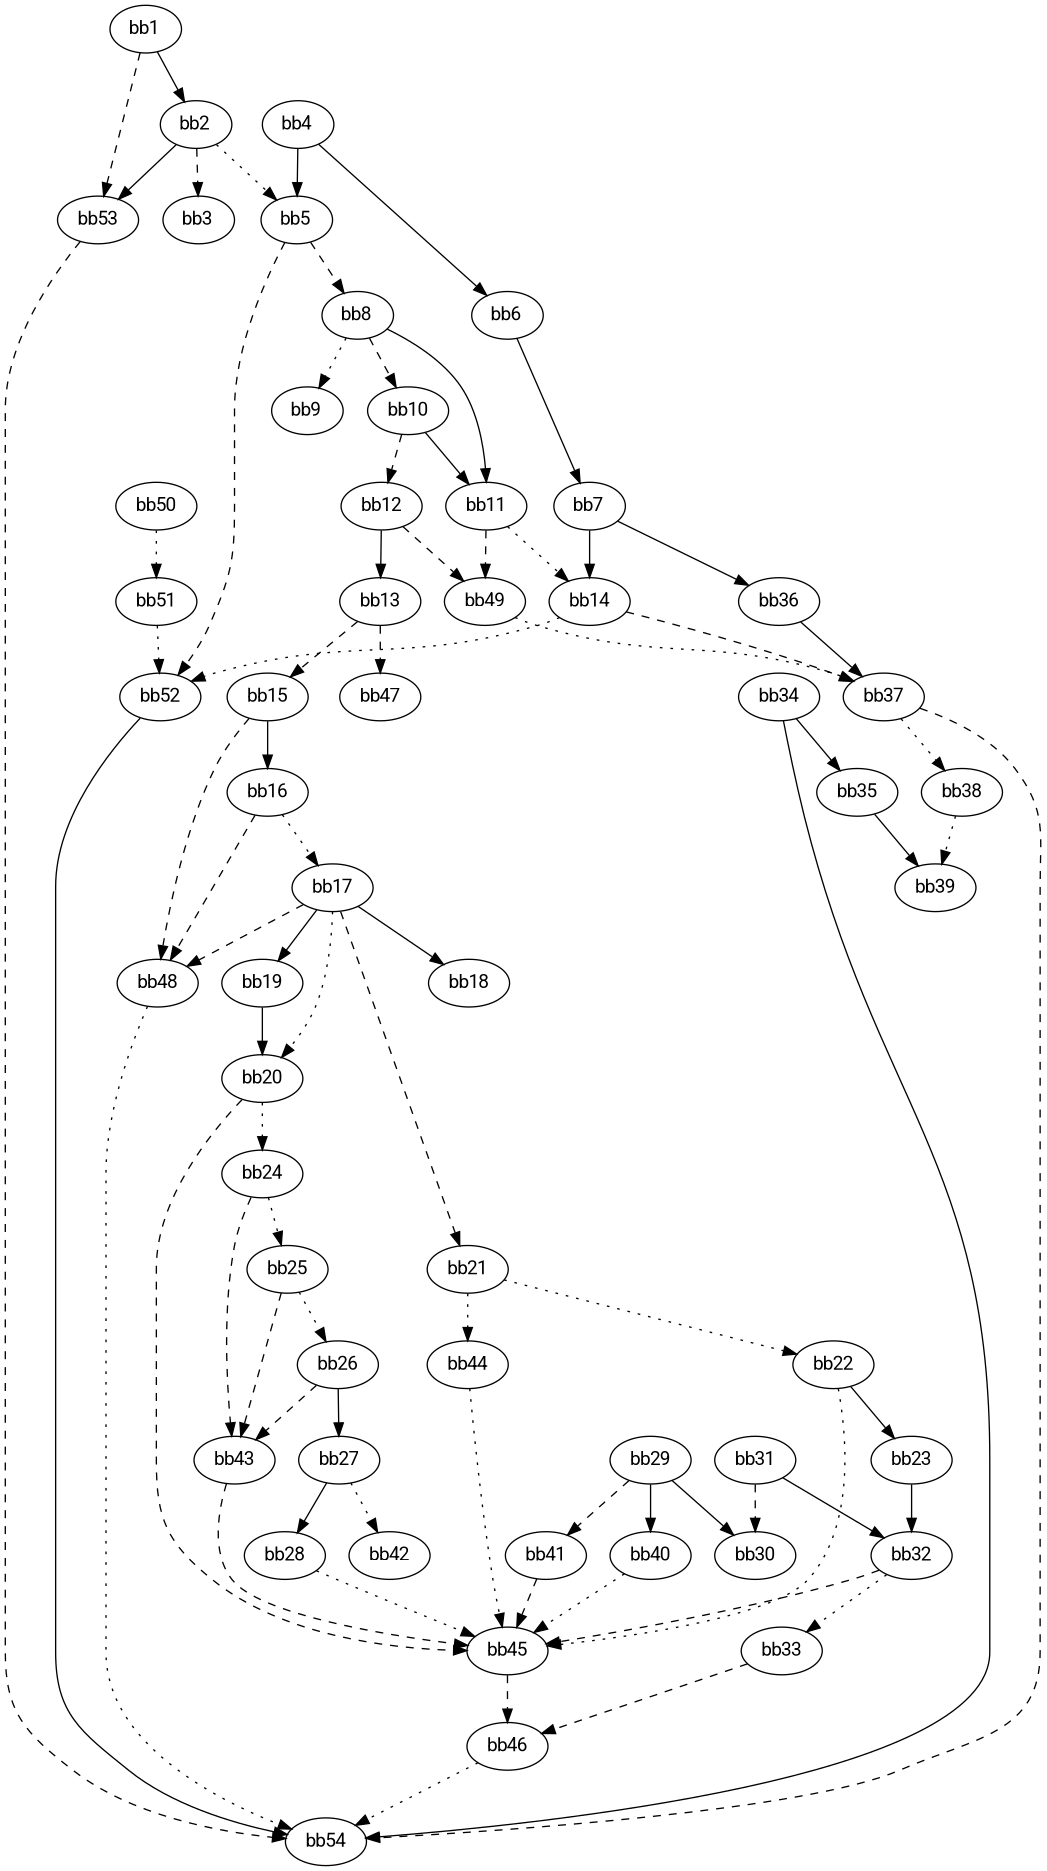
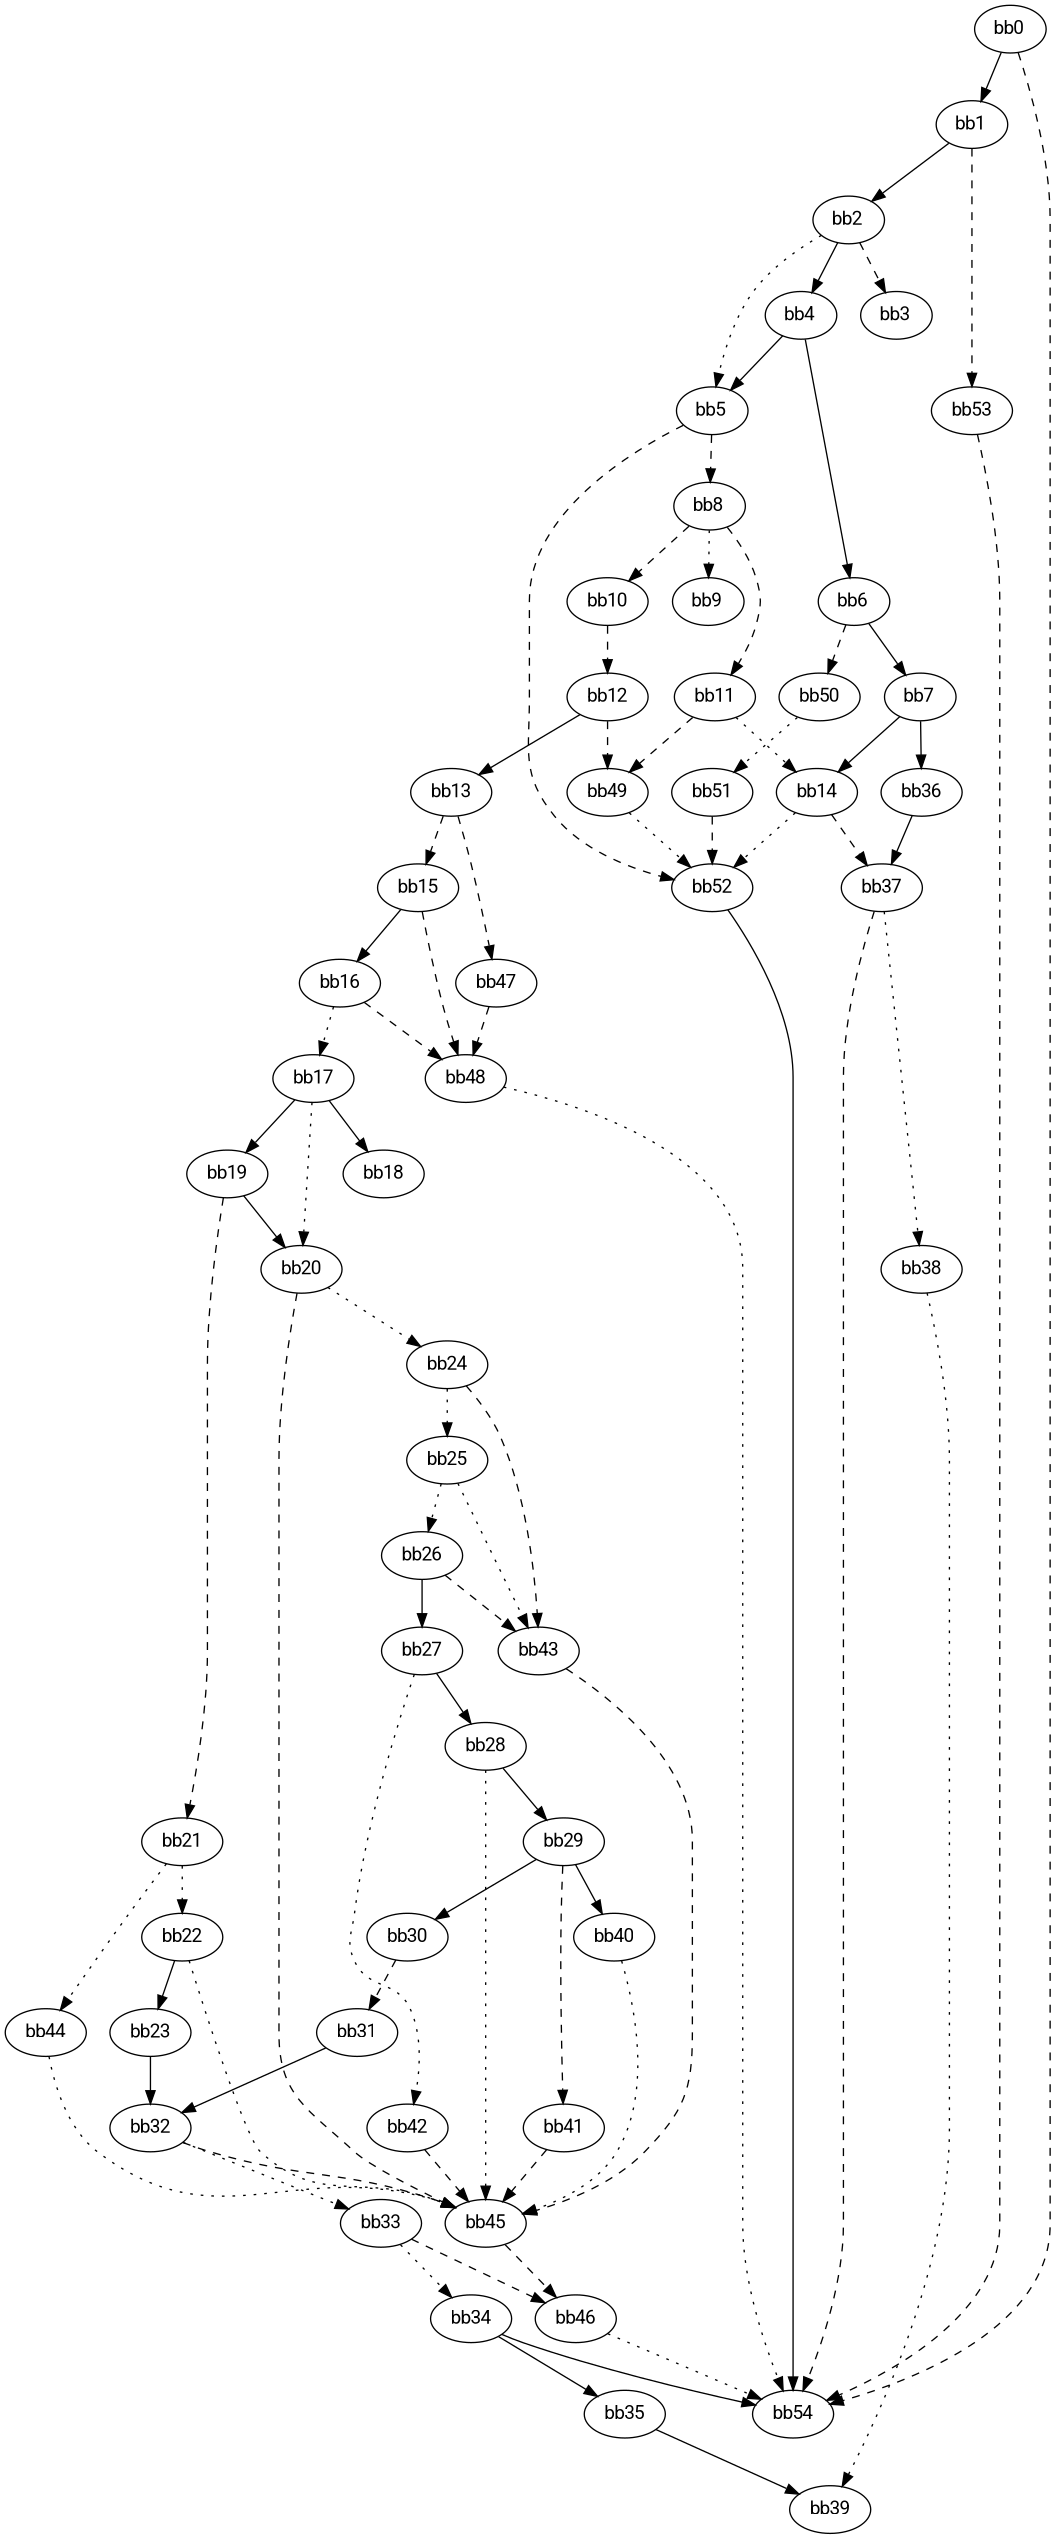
none -> (1010, 29)
(152, 167) -> (828, 262)
(459, 384) -> (760, 594)
(443, 453) -> none
(158, 643) -> (712, 834)
none -> (839, 643)
(678, 649) -> (655, 836)
(251, 932) -> (483, 1025)
(398, 1072) -> (207, 1501)
(263, 1358) -> (490, 1550)
(755, 1501) -> (386, 1978)
none -> (520, 1789)
none -> (442, 2171)
none -> (421, 2266)
